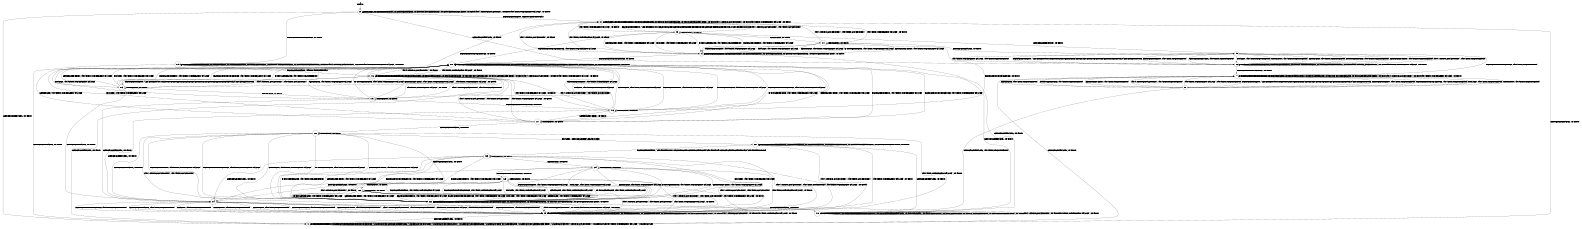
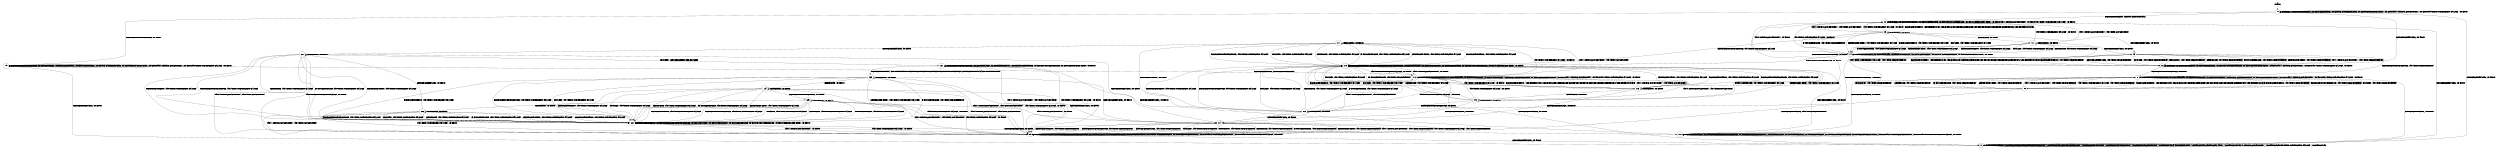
(1048, 43) -> (2144, 43)
(575, 116) -> (1140, 56)
